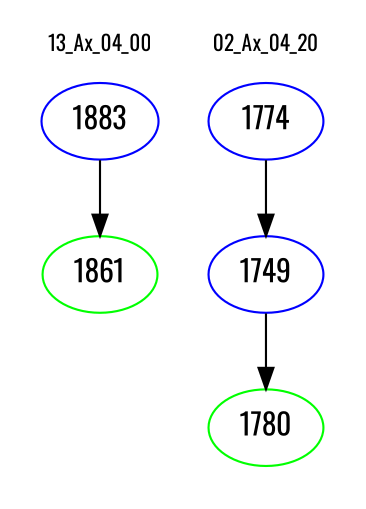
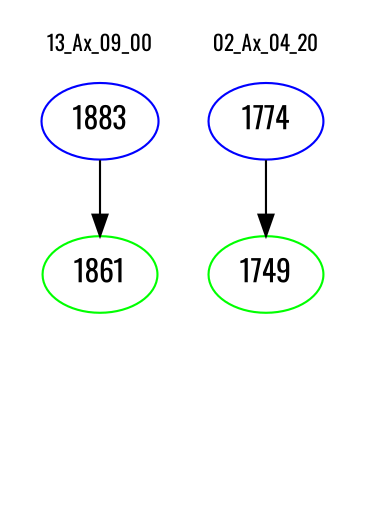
(100, 46) -> (100, 46)
(266, 274) -> (266, 274)
(266, 428) -> none
